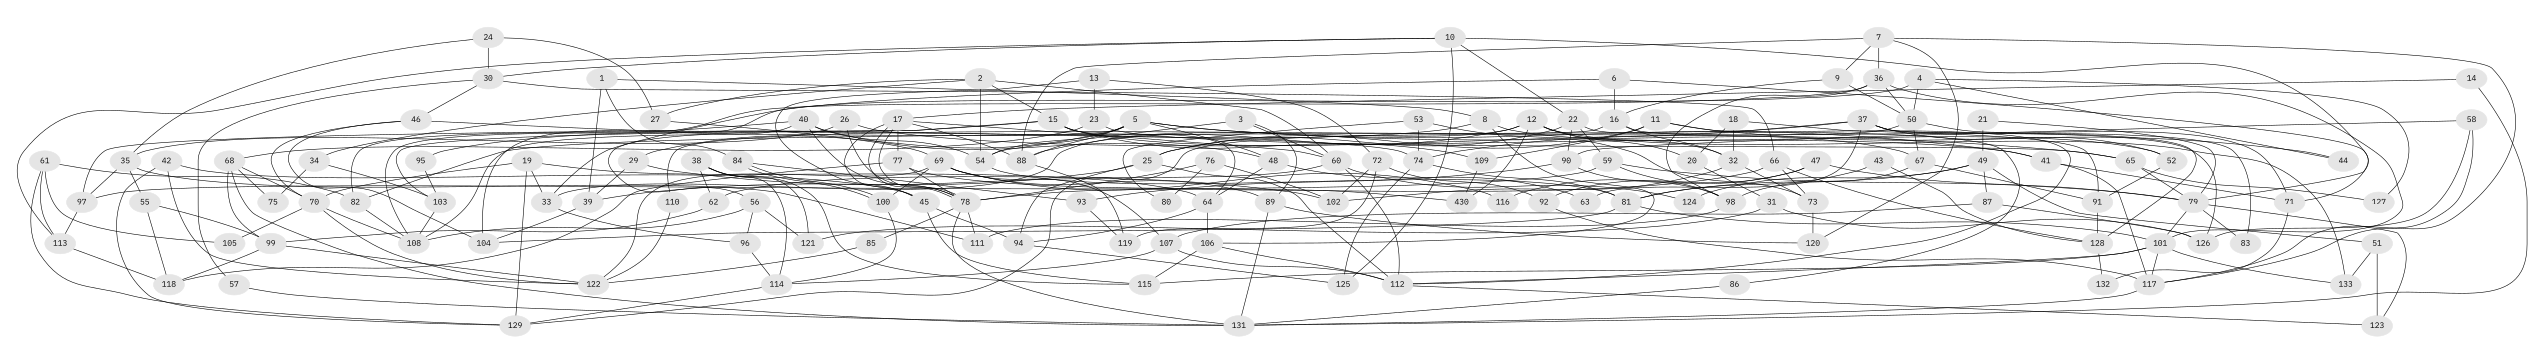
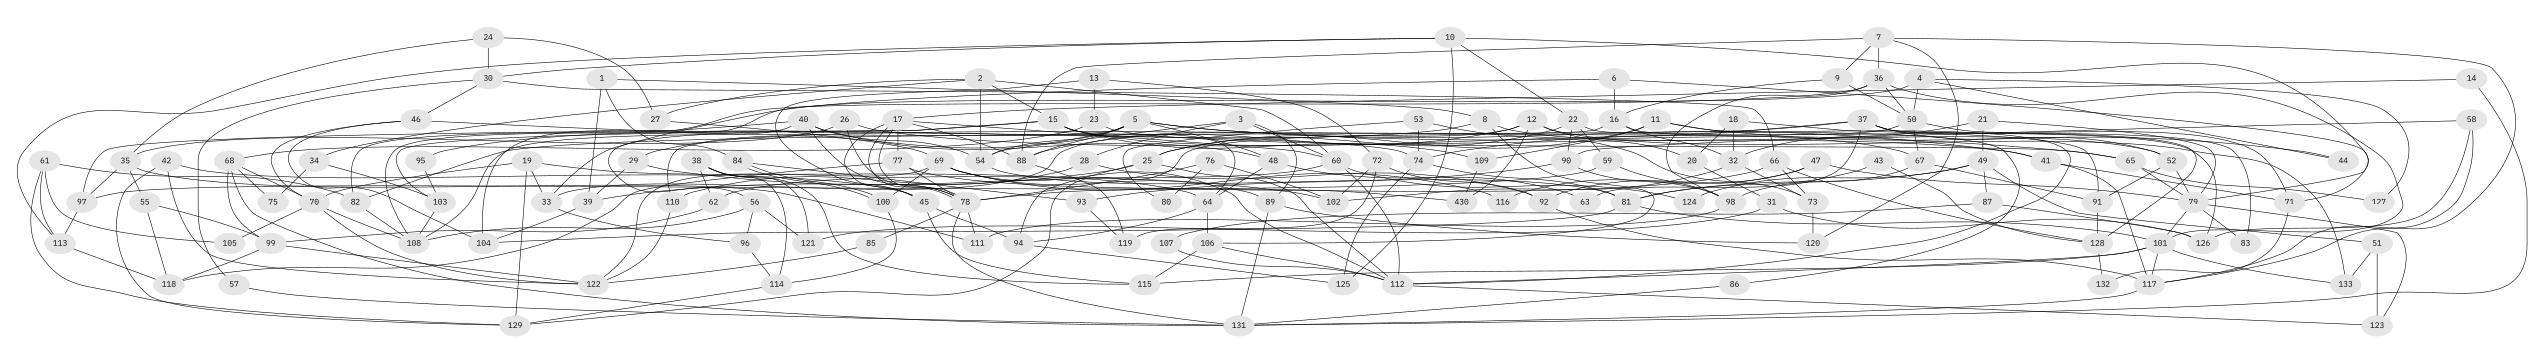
(1633, 141) -> (1856, 136)
none -> (1085, 161)
(1062, 181) -> (1234, 196)
(1900, 183) -> (2183, 182)
(974, 274) -> none
